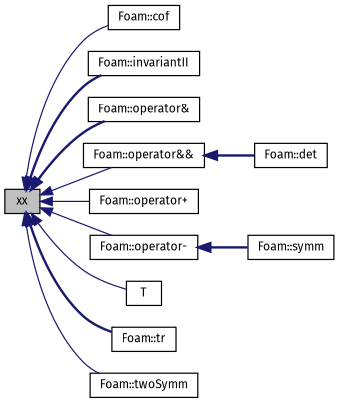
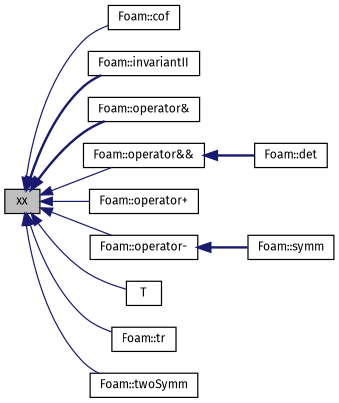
(60, 288) -> (60, 288)
